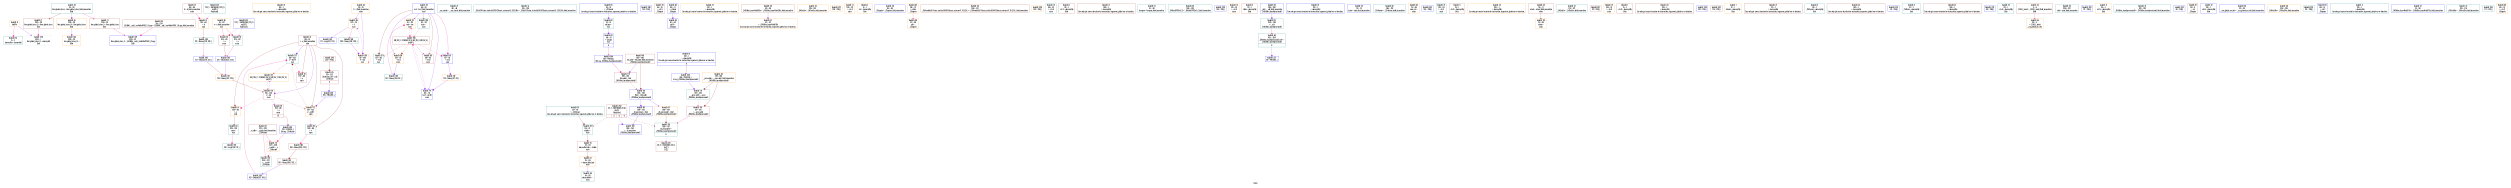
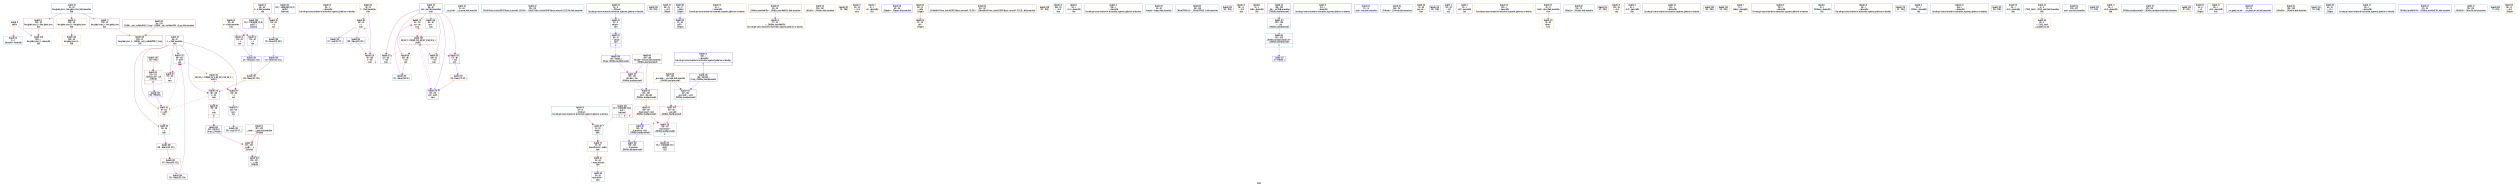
(253, 102) -> (223, 85)
(641, 102) -> (643, 120)
